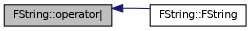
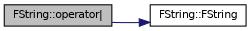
(136, 8) -> (126, 23)
